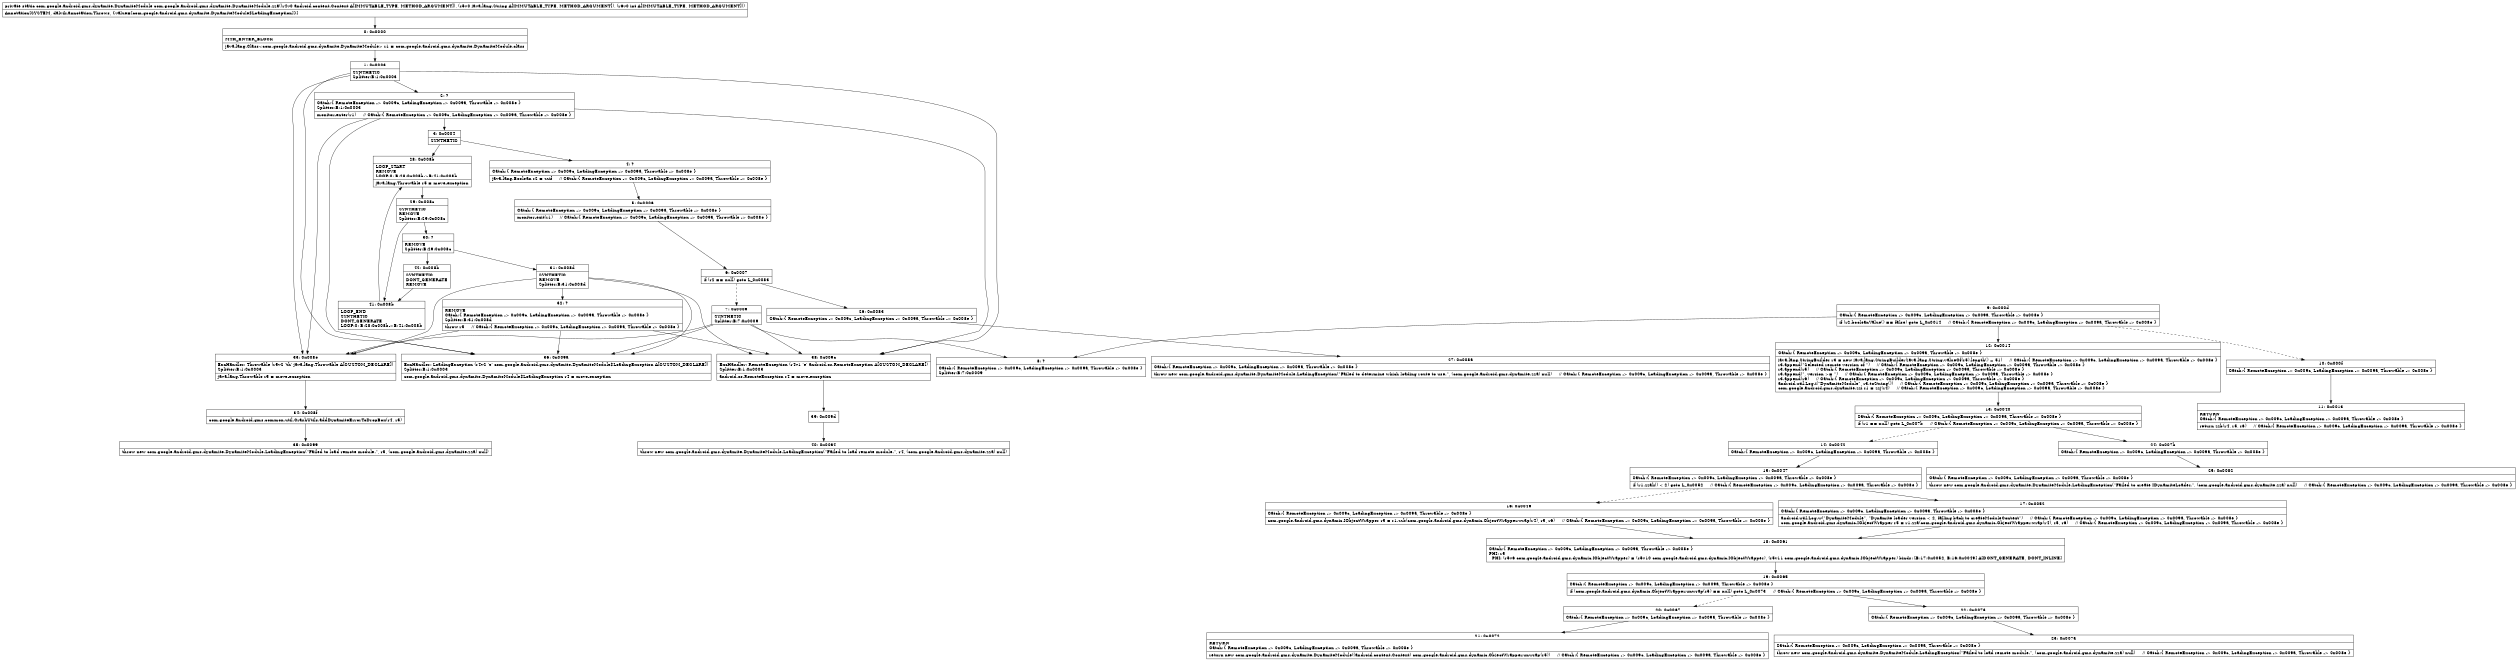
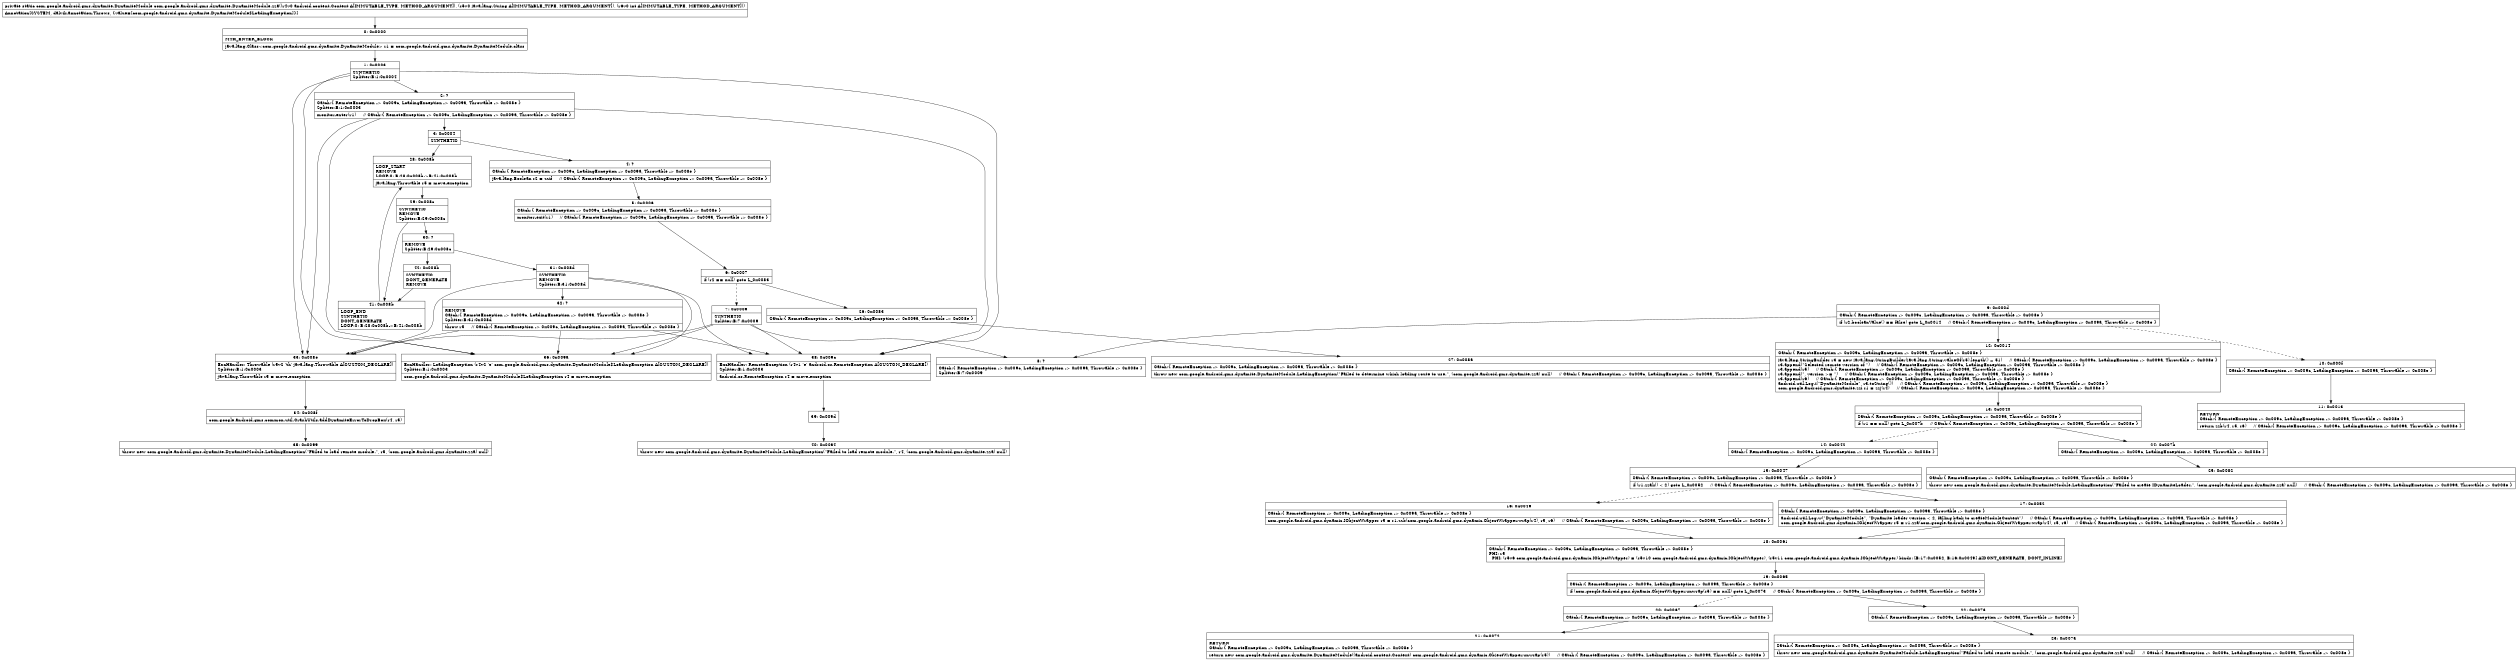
(375, 77) -> (375, 77)
